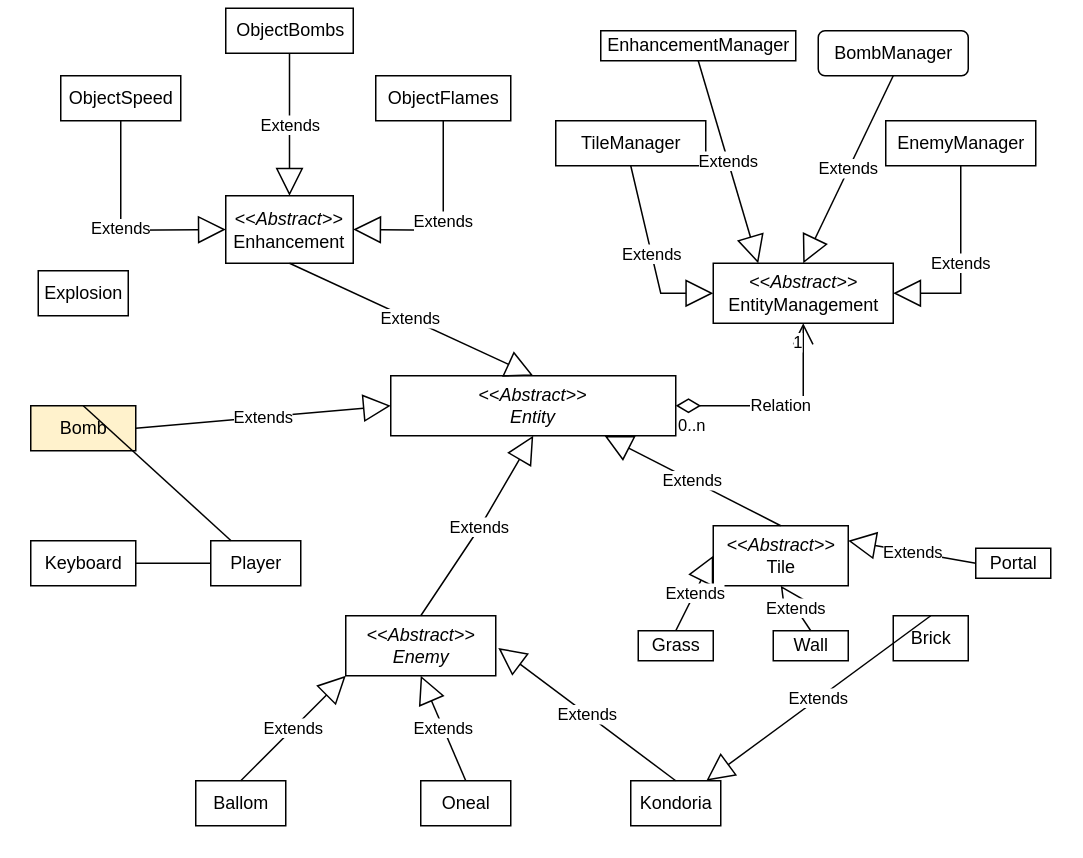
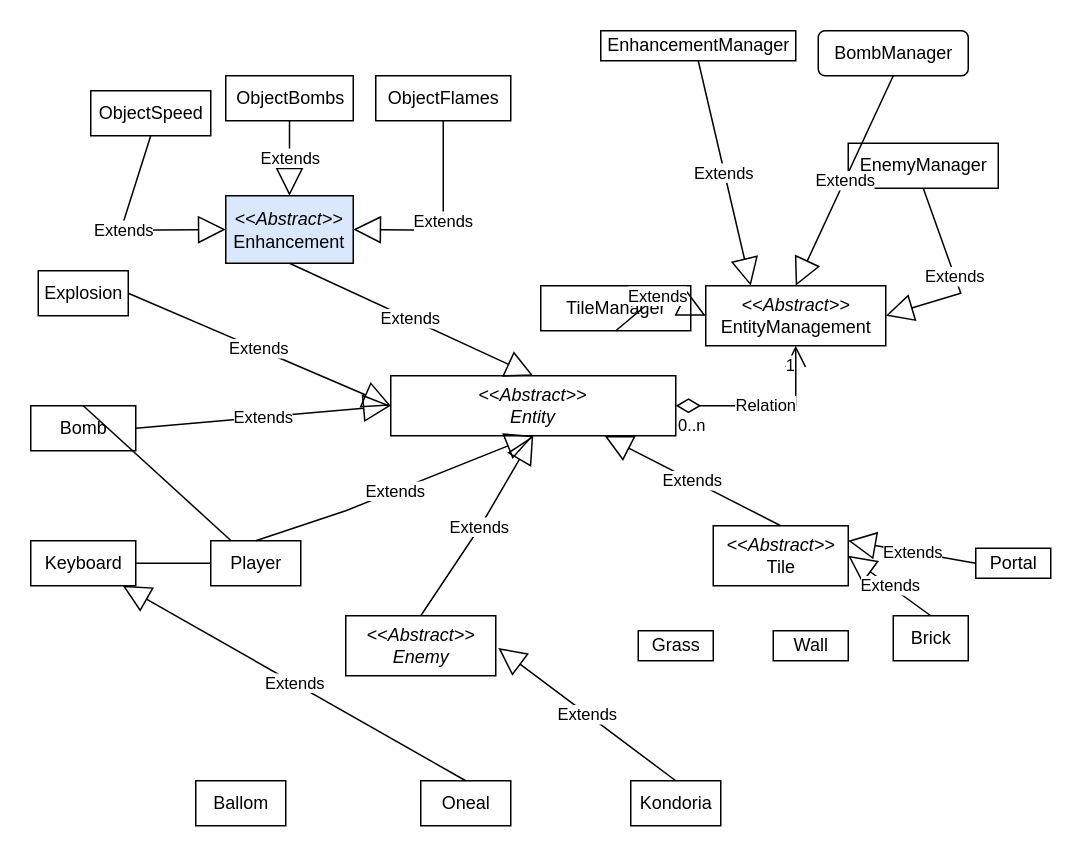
(290, 31) -> (290, 98)
(121, 98) -> (151, 113)
(631, 143) -> (616, 308)
(961, 143) -> (923, 166)
(290, 230) -> (290, 230)
(803, 293) -> (796, 316)
none -> (247, 344)
(83, 428) -> (83, 428)
none -> (383, 496)
(688, 605) -> none
(803, 620) -> none
(831, 689) -> (901, 594)
(283, 738) -> none
(449, 741) -> (307, 690)
